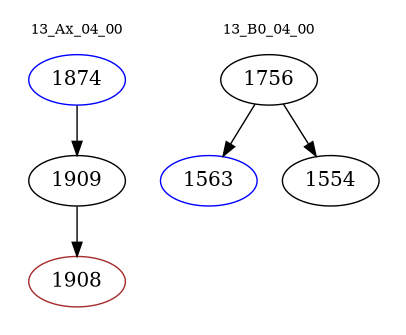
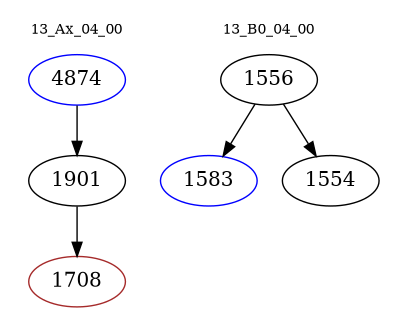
(77, 80) -> (77, 80)
(269, 80) -> (269, 80)
(77, 181) -> (77, 181)
(209, 181) -> (209, 181)
(77, 282) -> (77, 282)
